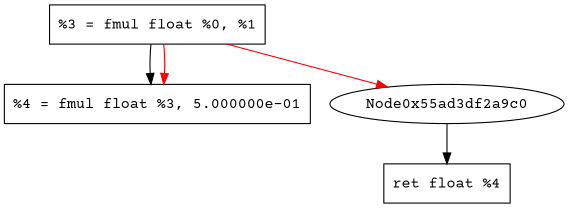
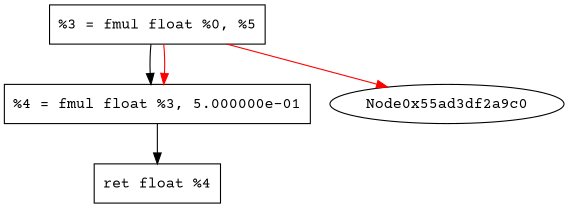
(157, 25) -> (157, 25)
(447, 138) -> (157, 138)
